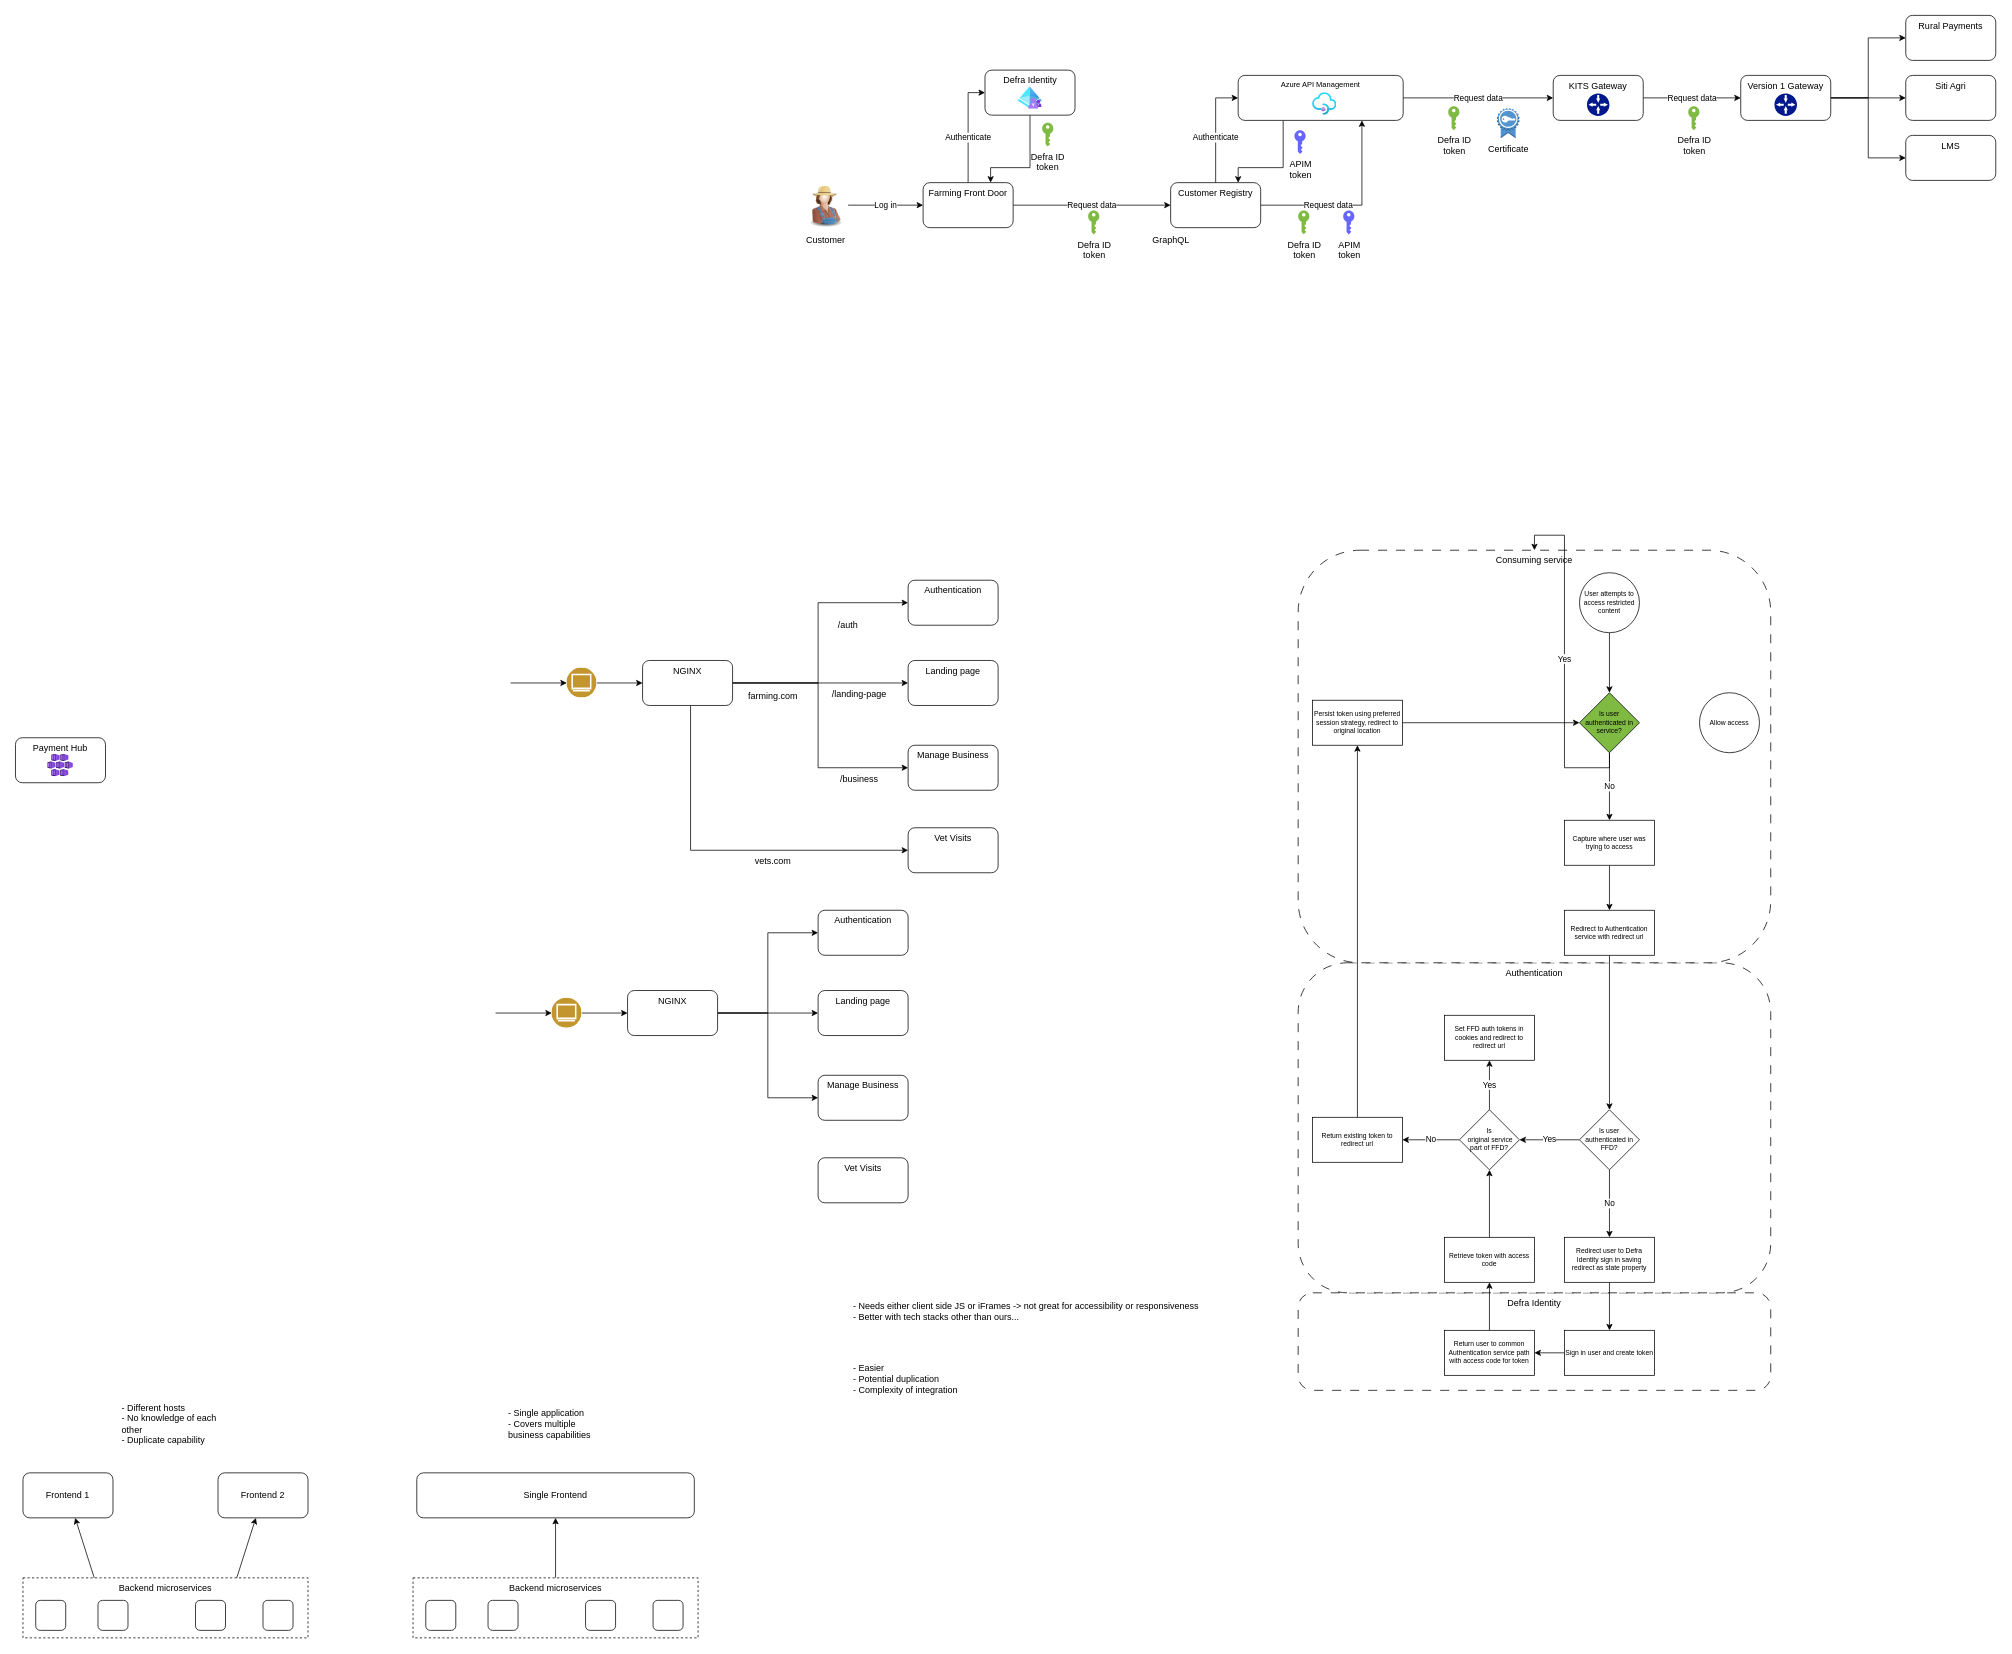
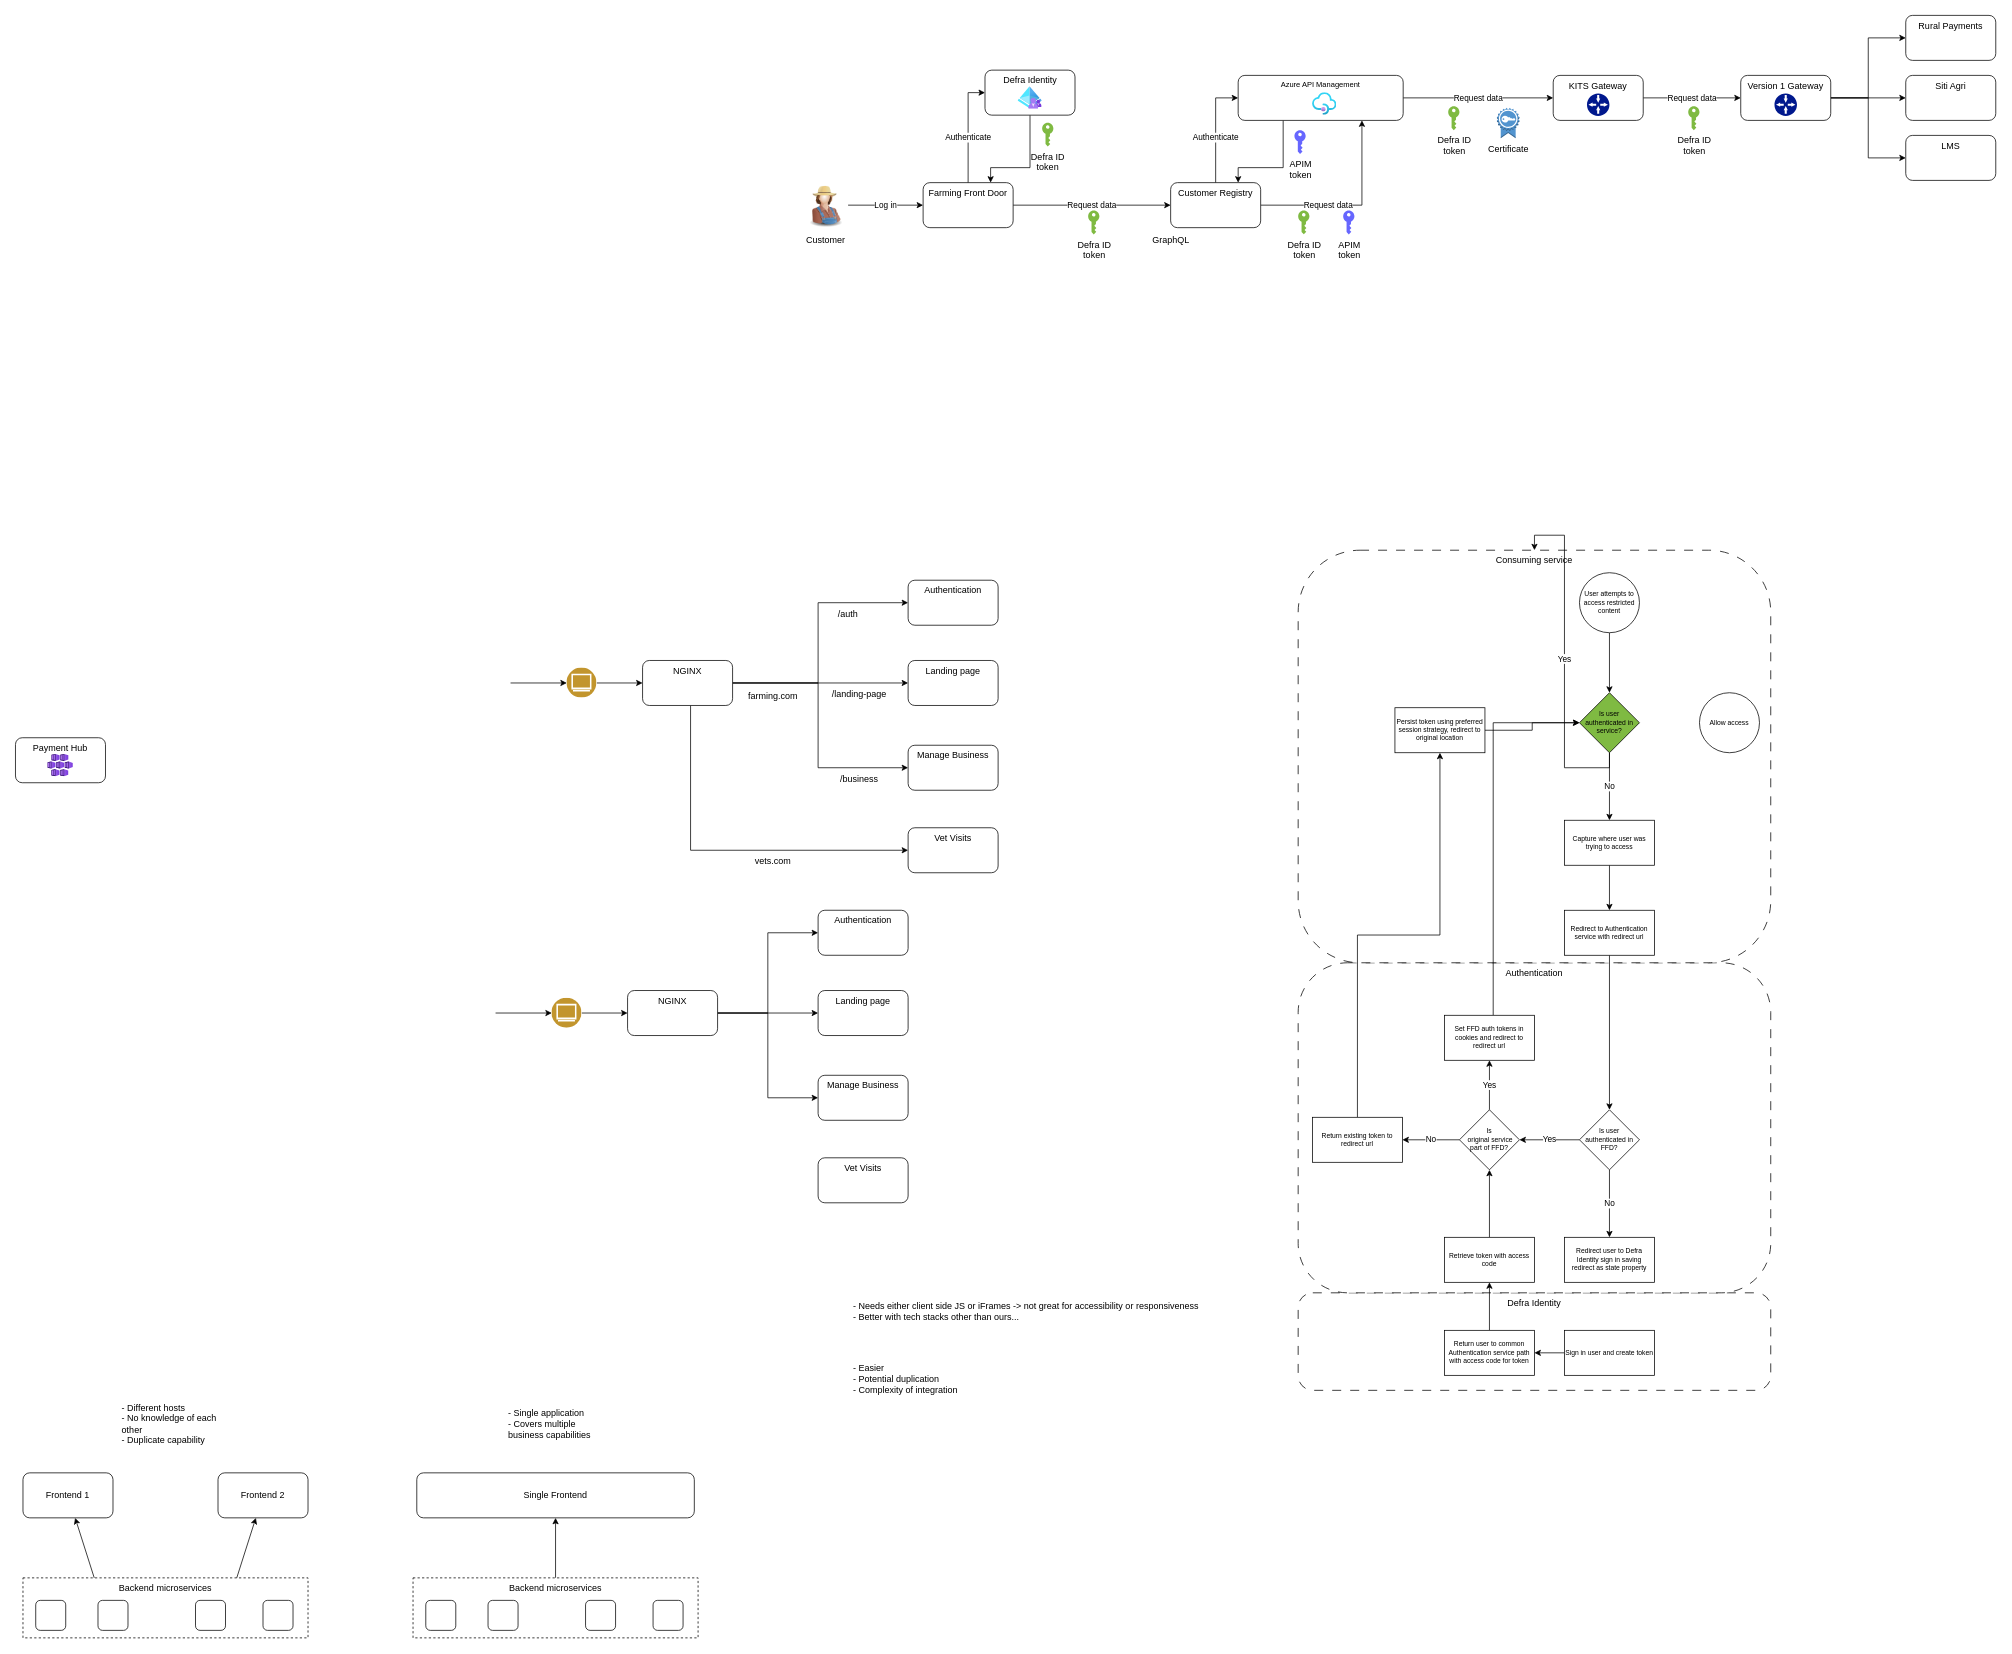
(848, 625) -> (848, 614)
(1357, 723) -> (1440, 730)
none -> (1493, 870)
(1609, 1303) -> none
